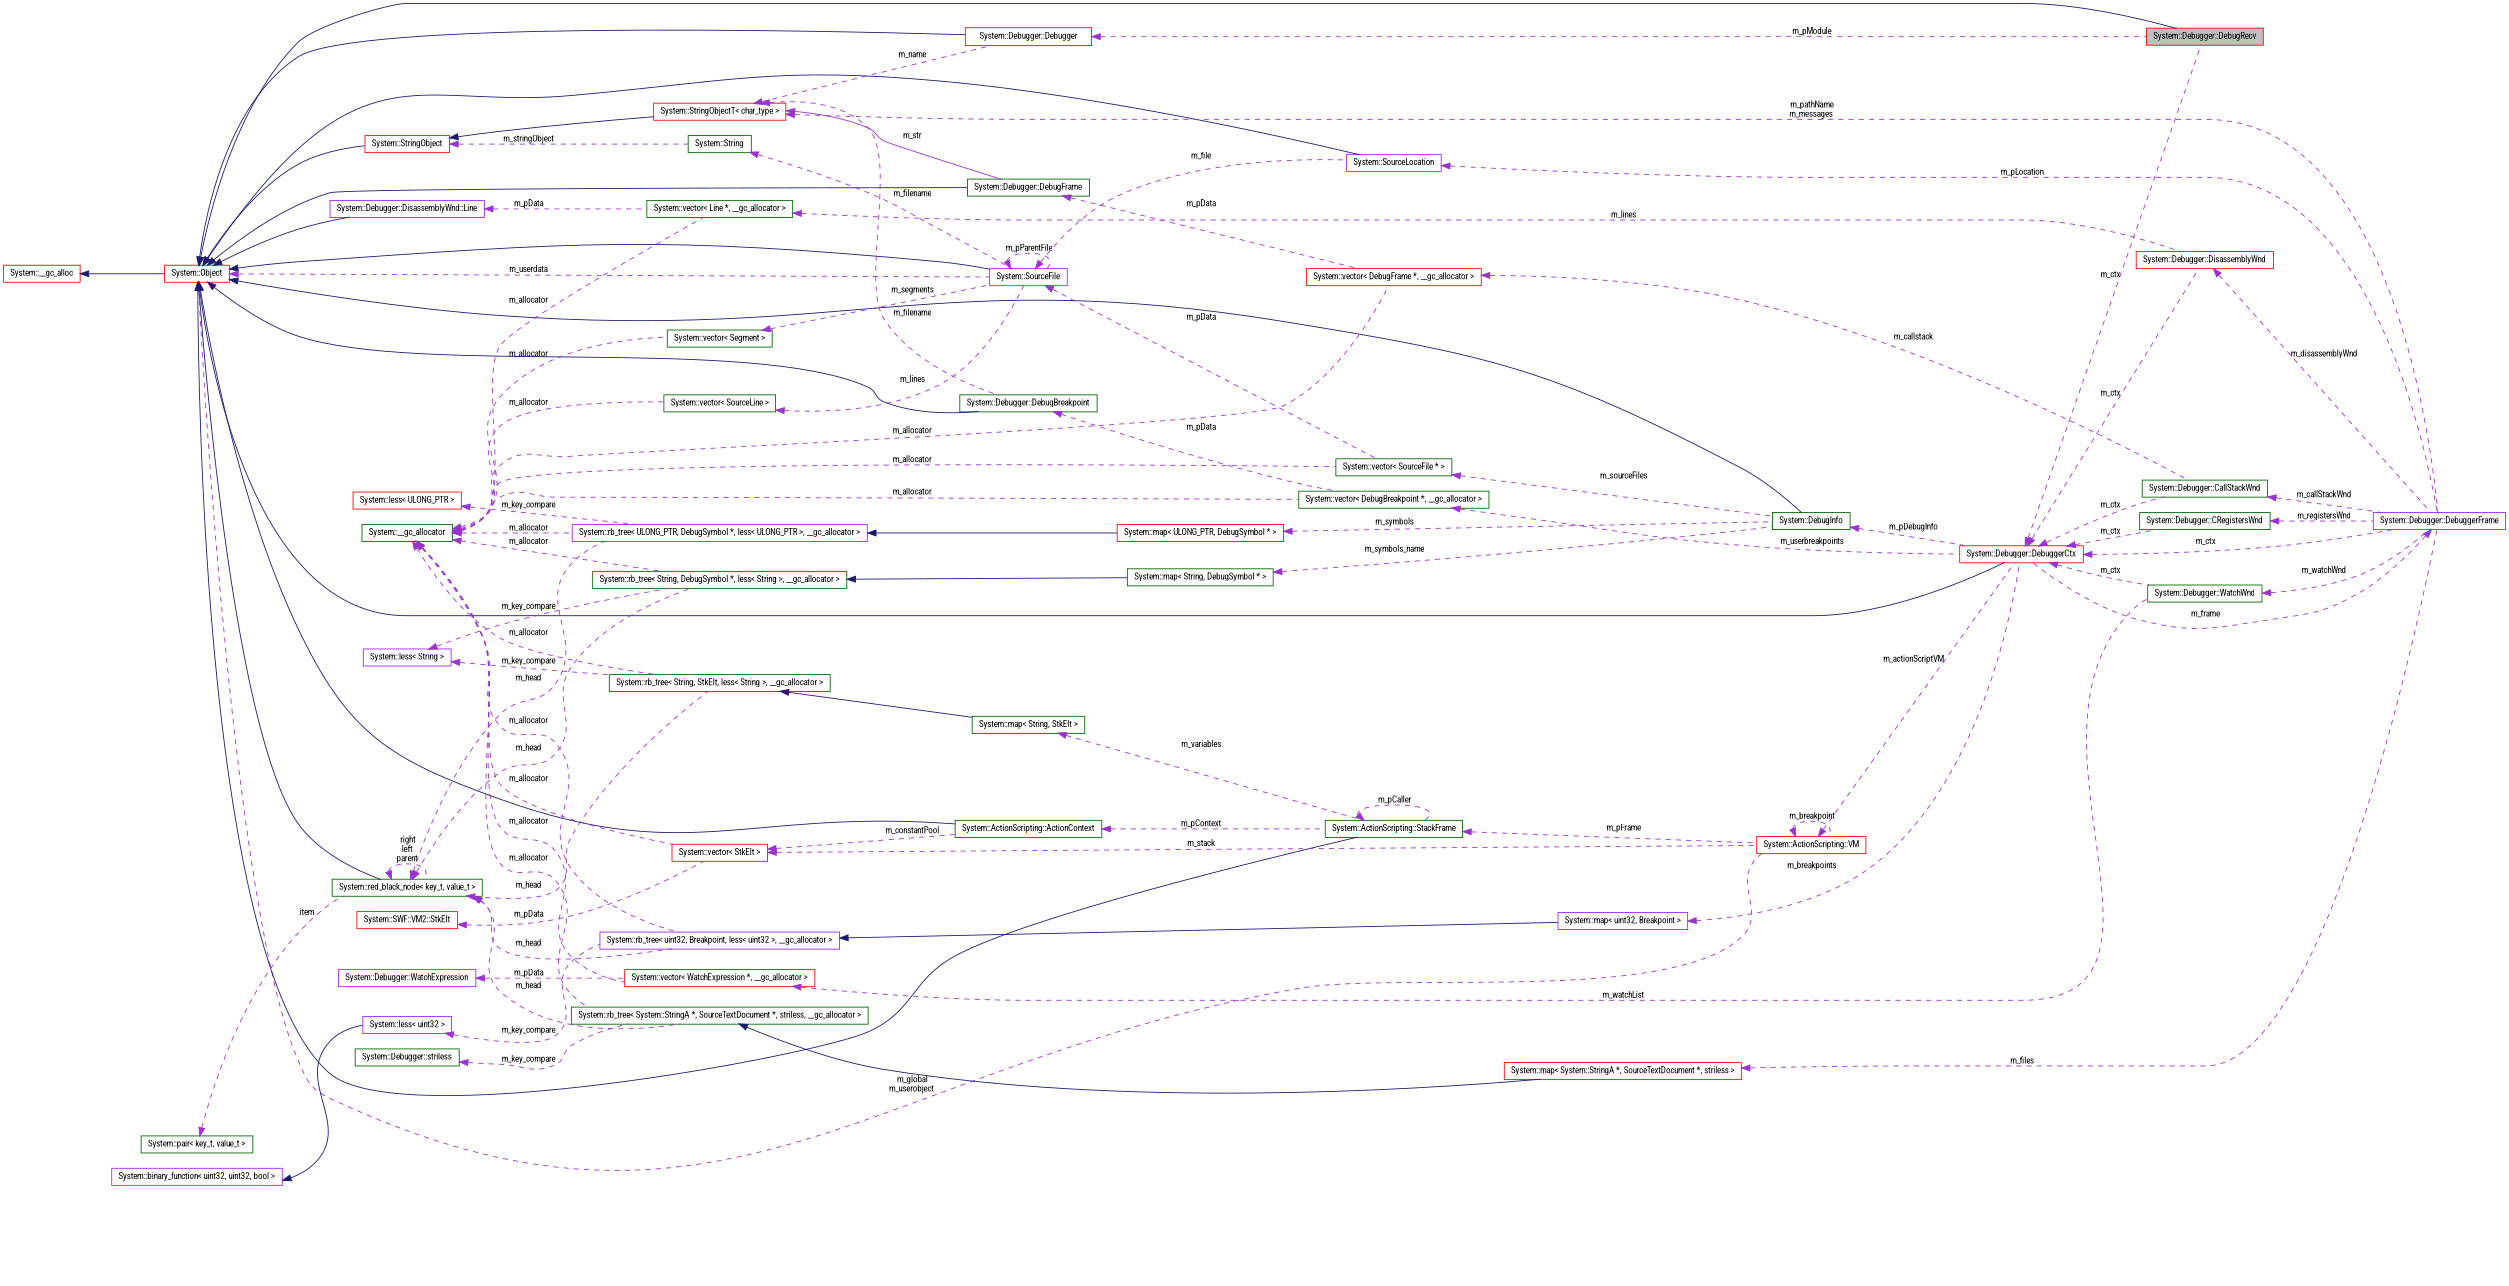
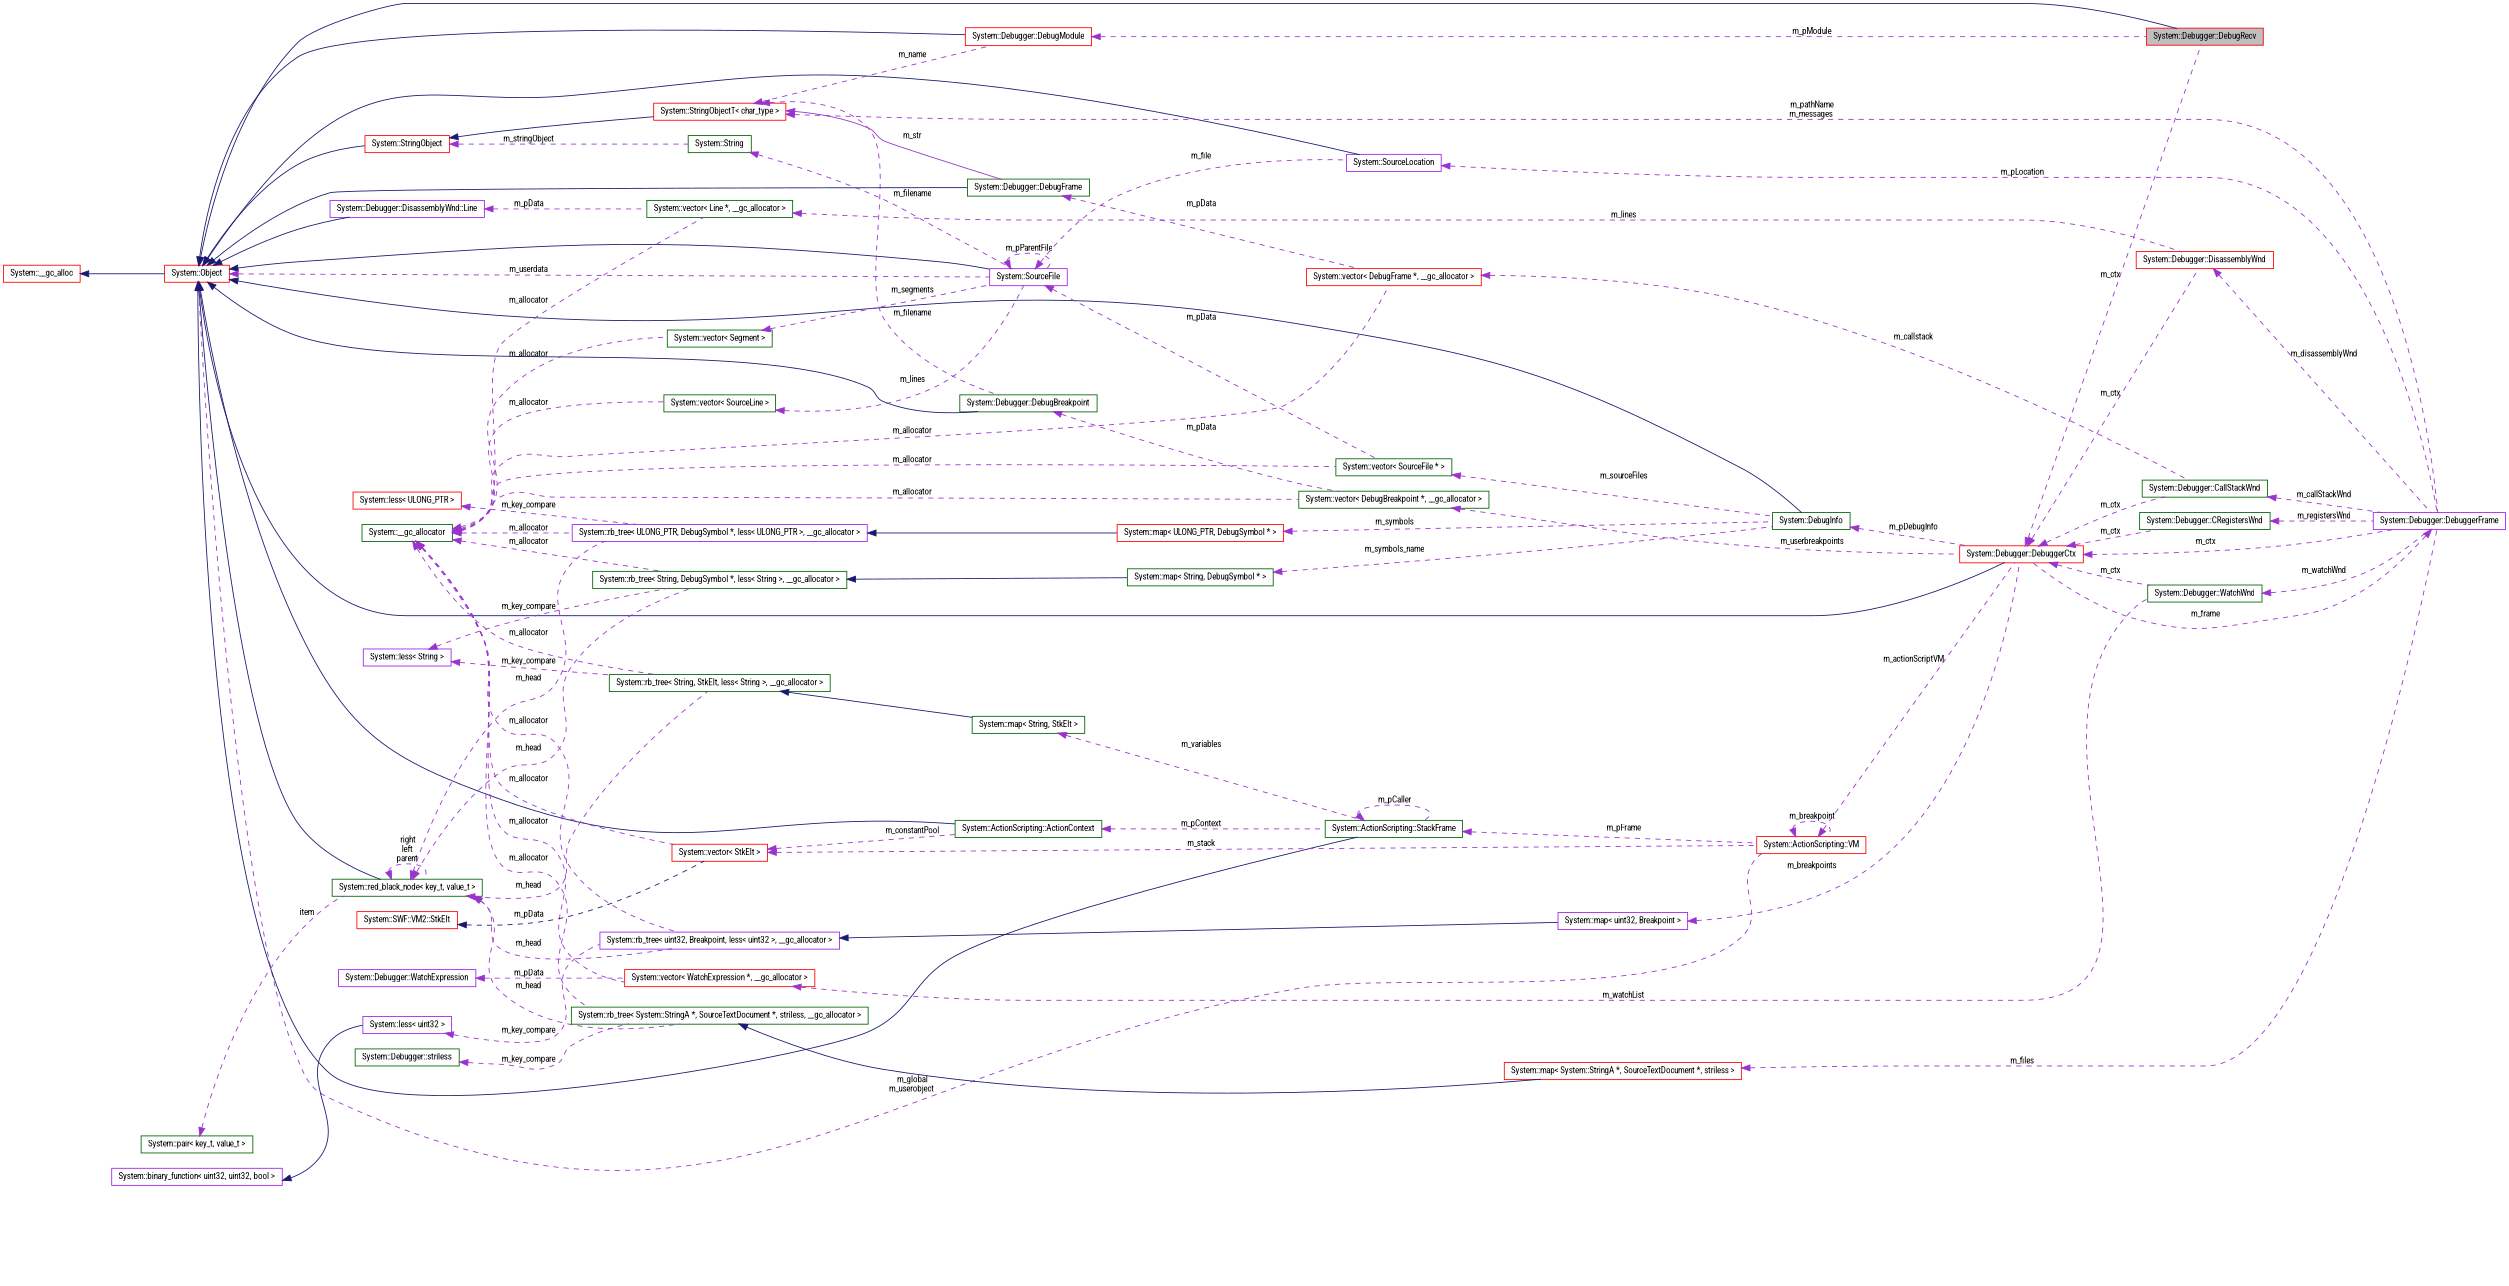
(1028, 37) -> (1028, 37)
(590, 910) -> (590, 910)
